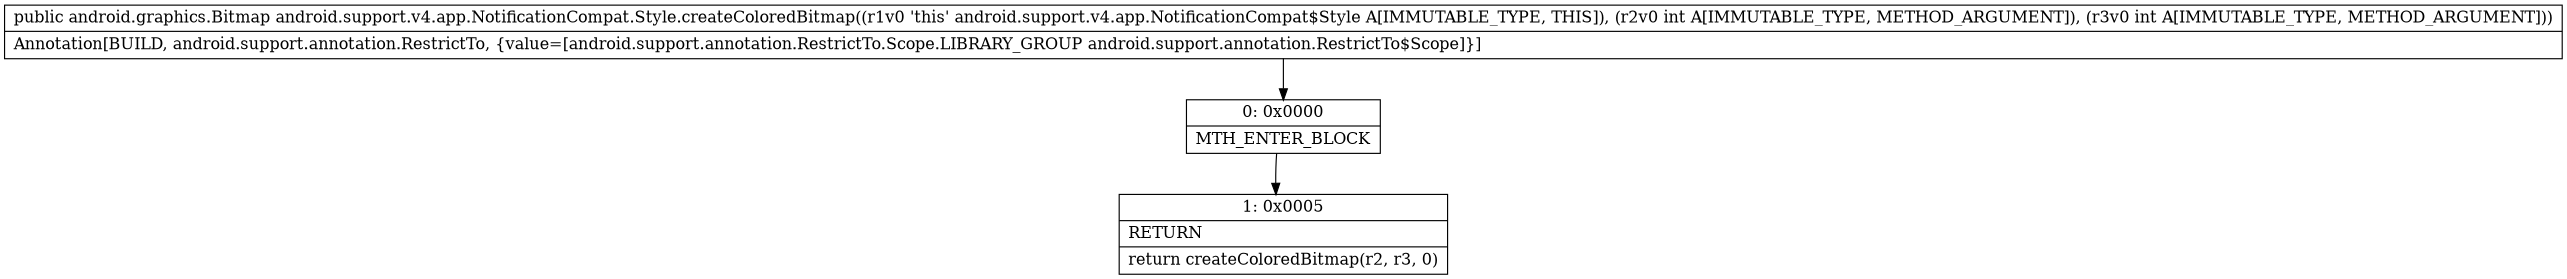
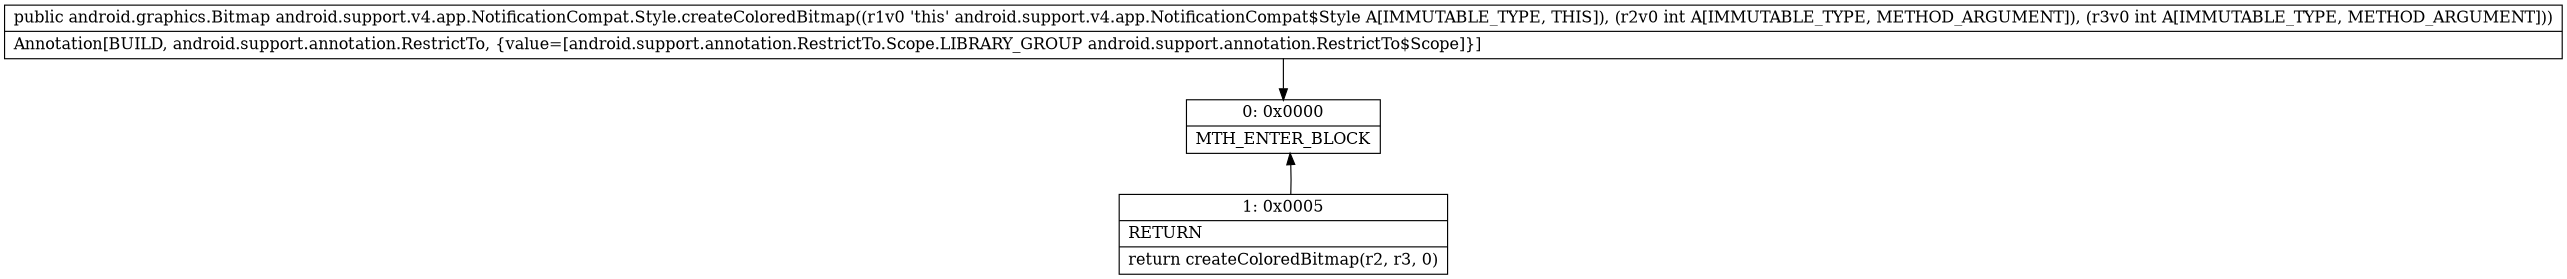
(1276, 168) -> (1291, 180)
